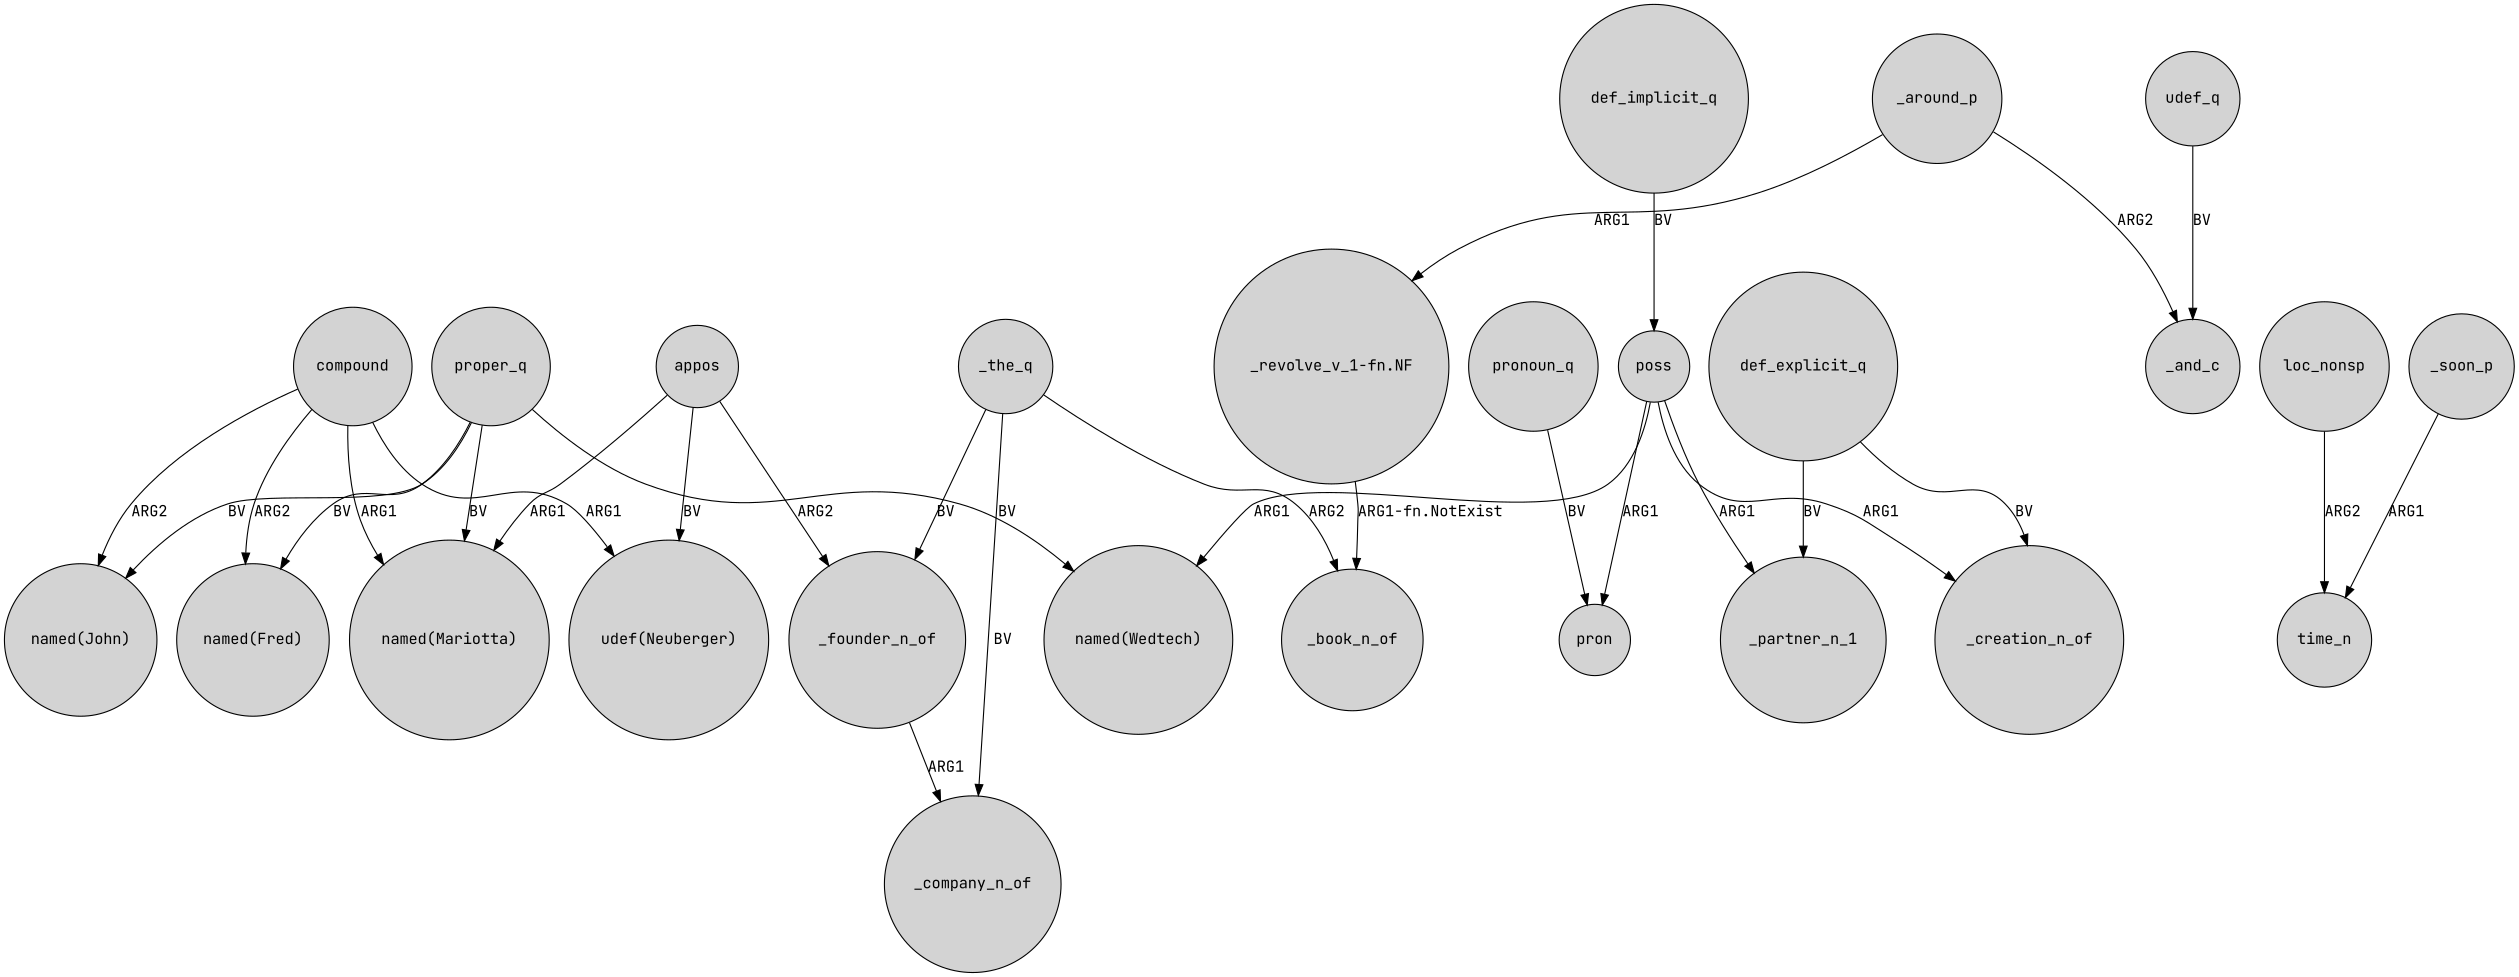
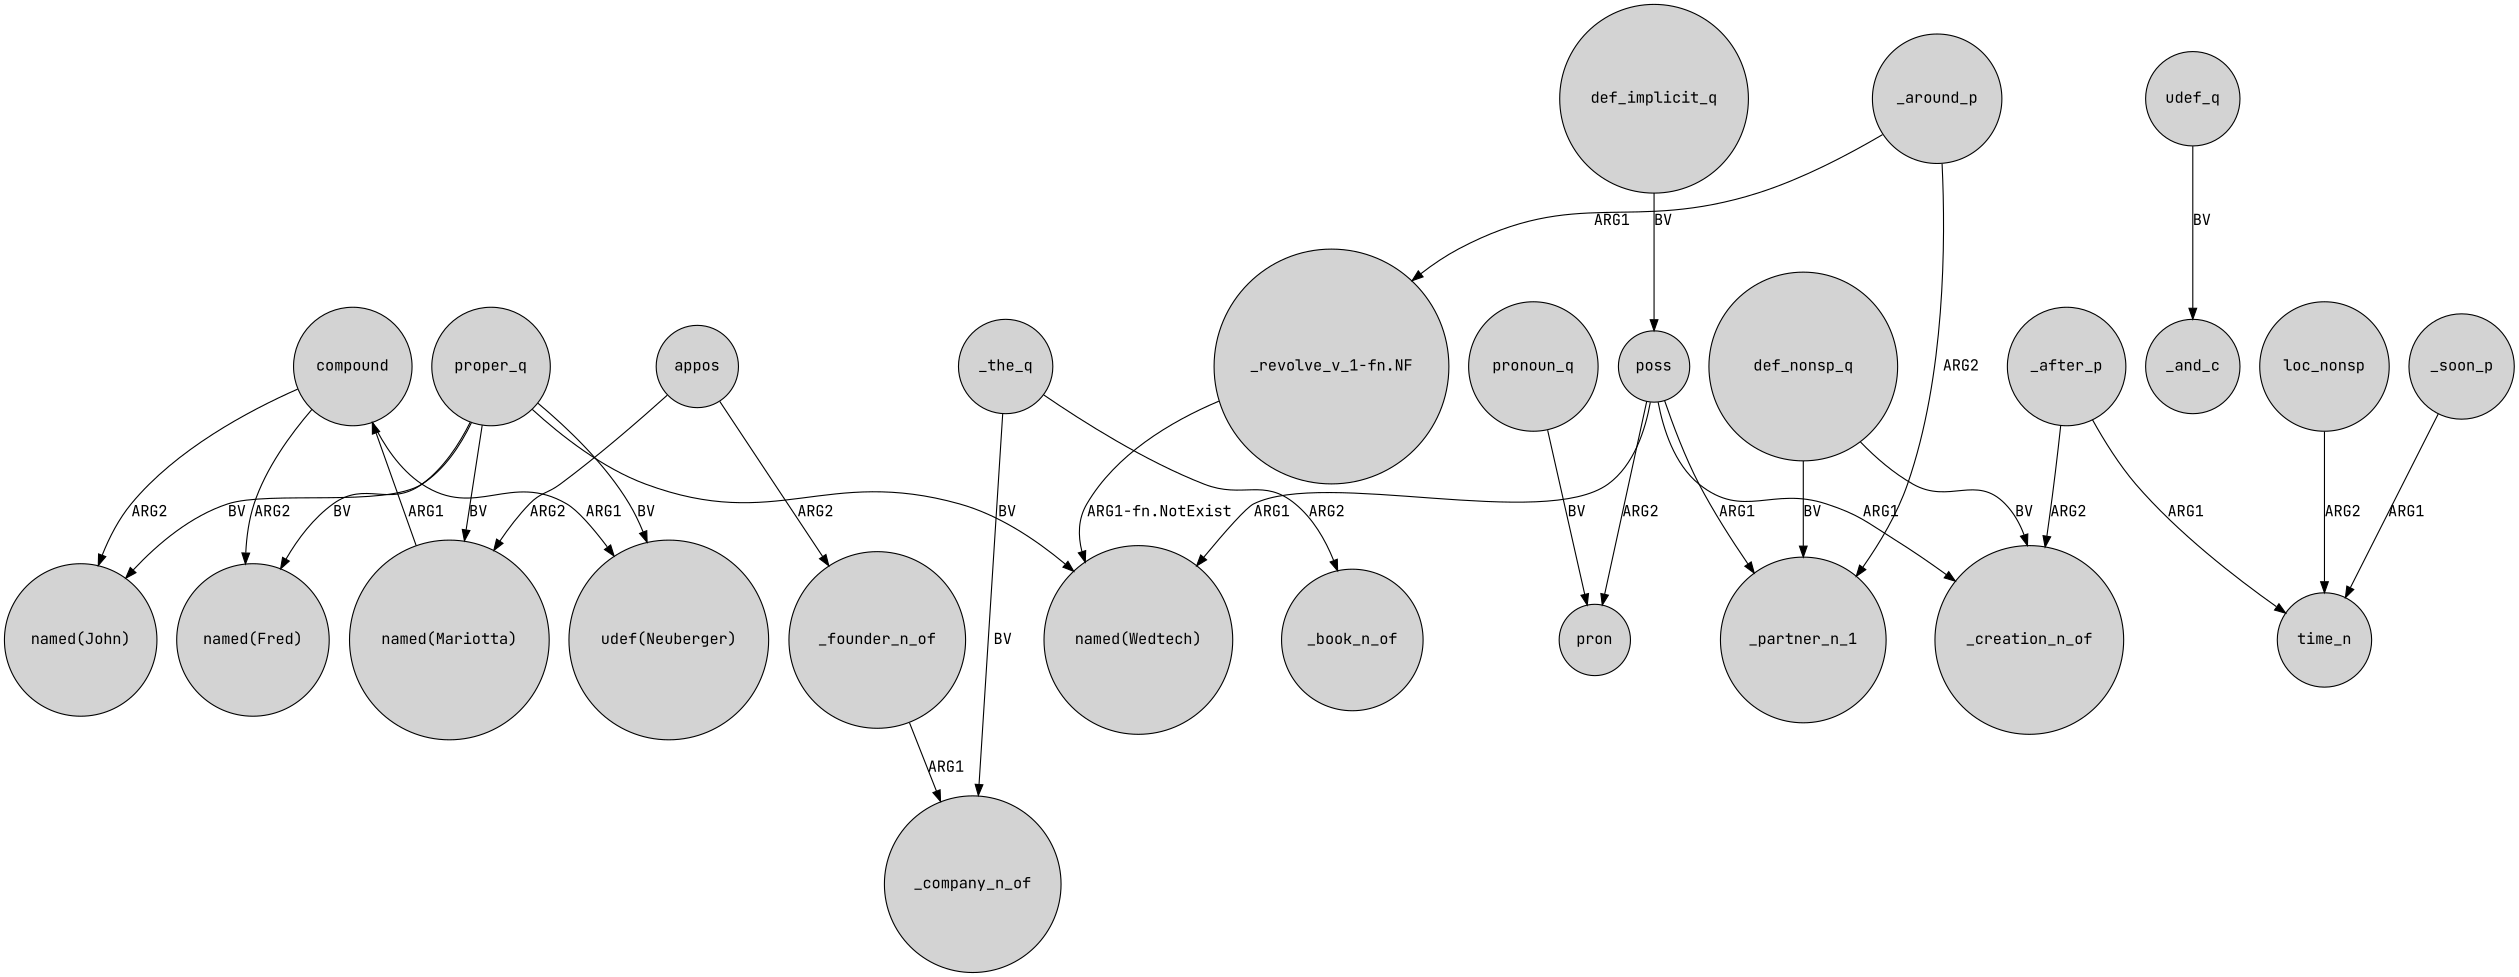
(2097, 209) -> (1933, 373)
(1803, 367) -> (1803, 367)
none -> (2067, 367)
(687, 469) -> (609, 475)
(953, 479) -> none
(352, 486) -> (394, 484)
(548, 512) -> (548, 512)
(1641, 512) -> (1641, 512)
(1358, 520) -> (1126, 458)
